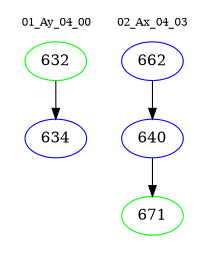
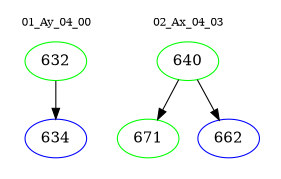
(152, 95) -> (206, 95)
(152, 138) -> (188, 61)
